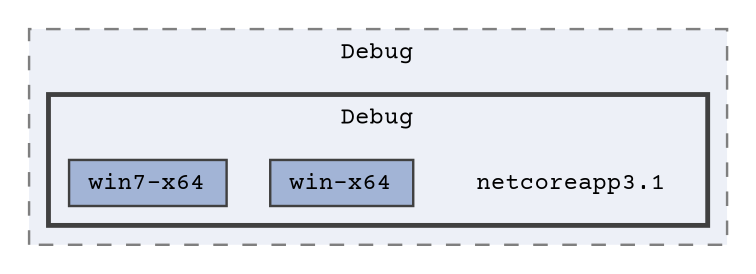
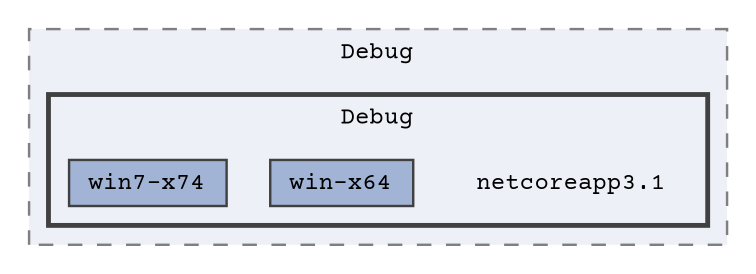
(148, 183) -> (148, 183)
